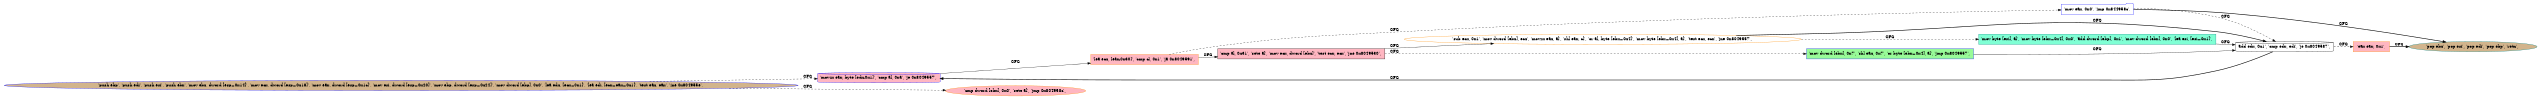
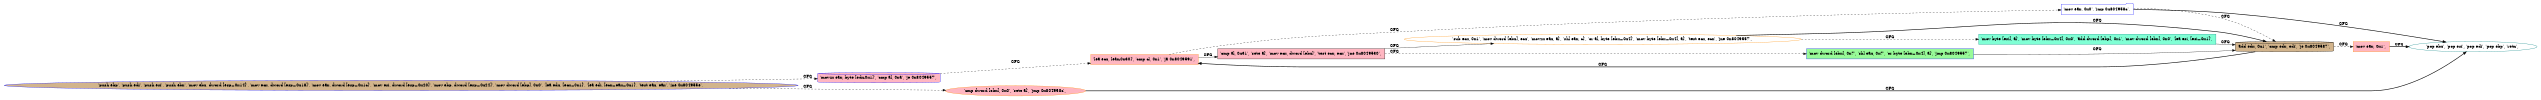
(2097, 9) -> (2097, 9)
(2285, 47) -> (2285, 47)
(2371, 47) -> (2371, 47)
(2473, 47) -> (2473, 47)
(1014, 68) -> (1014, 68)
(1610, 80) -> (1729, 67)
none -> (1779, 91)
